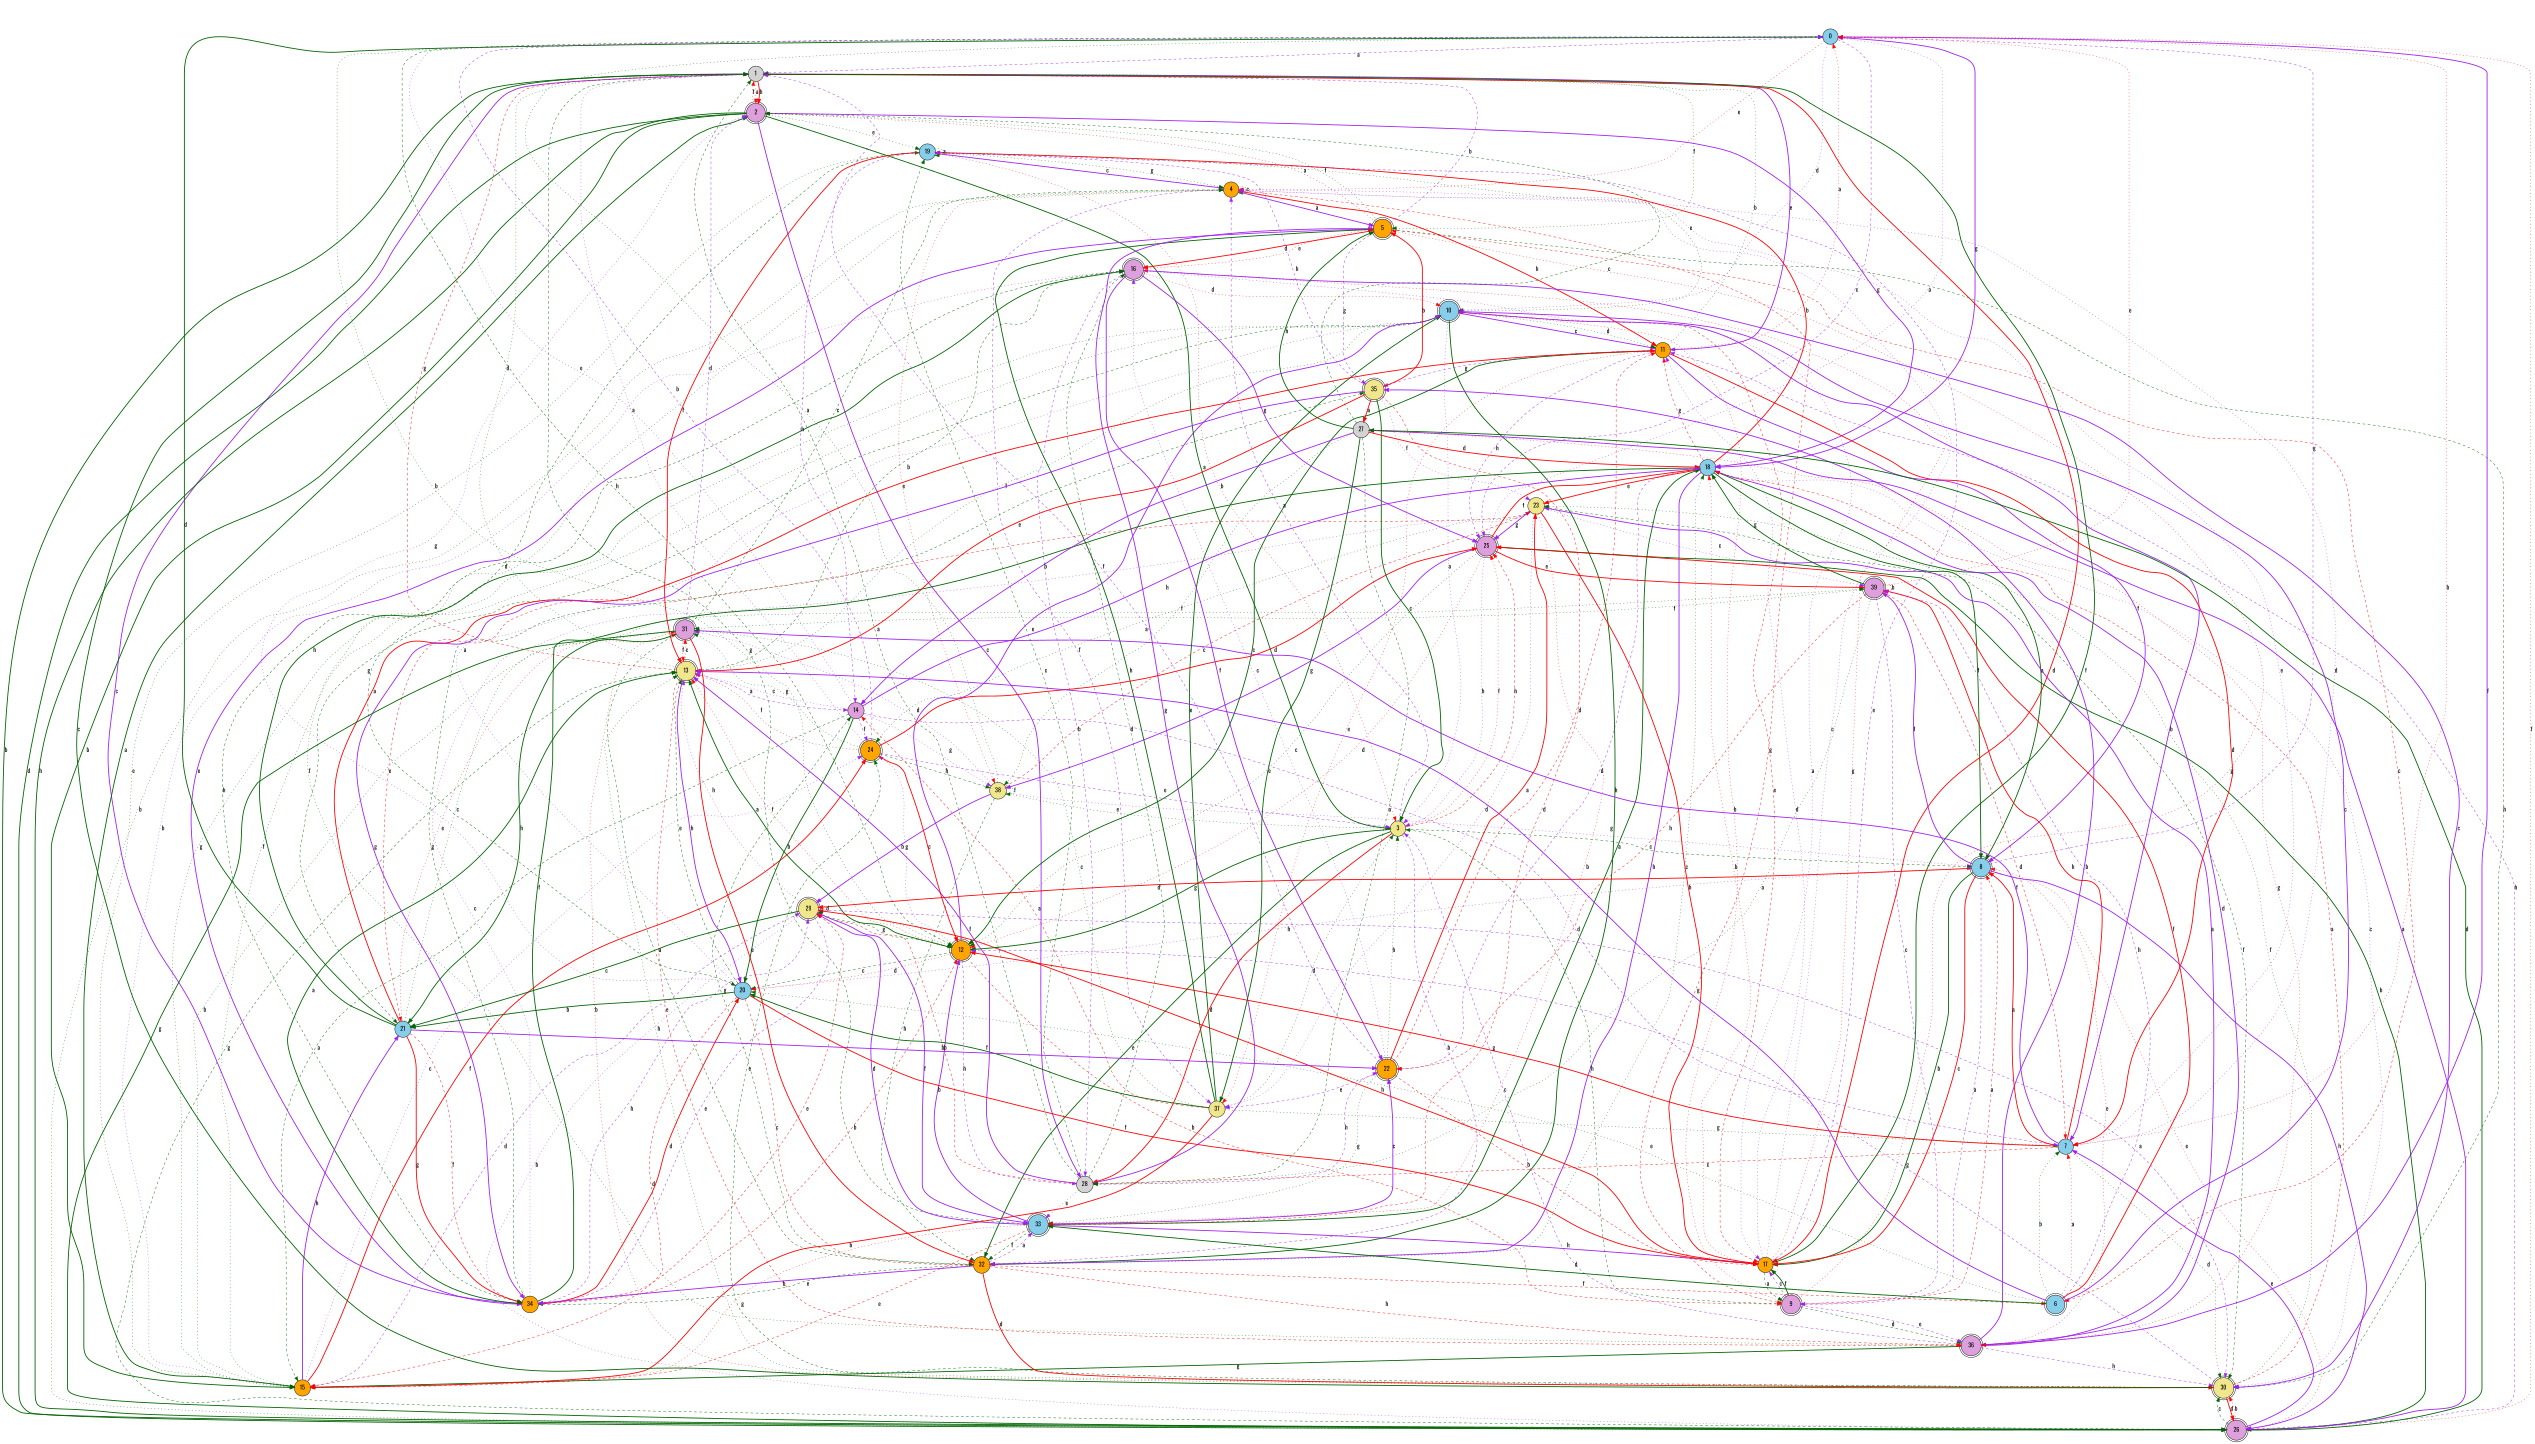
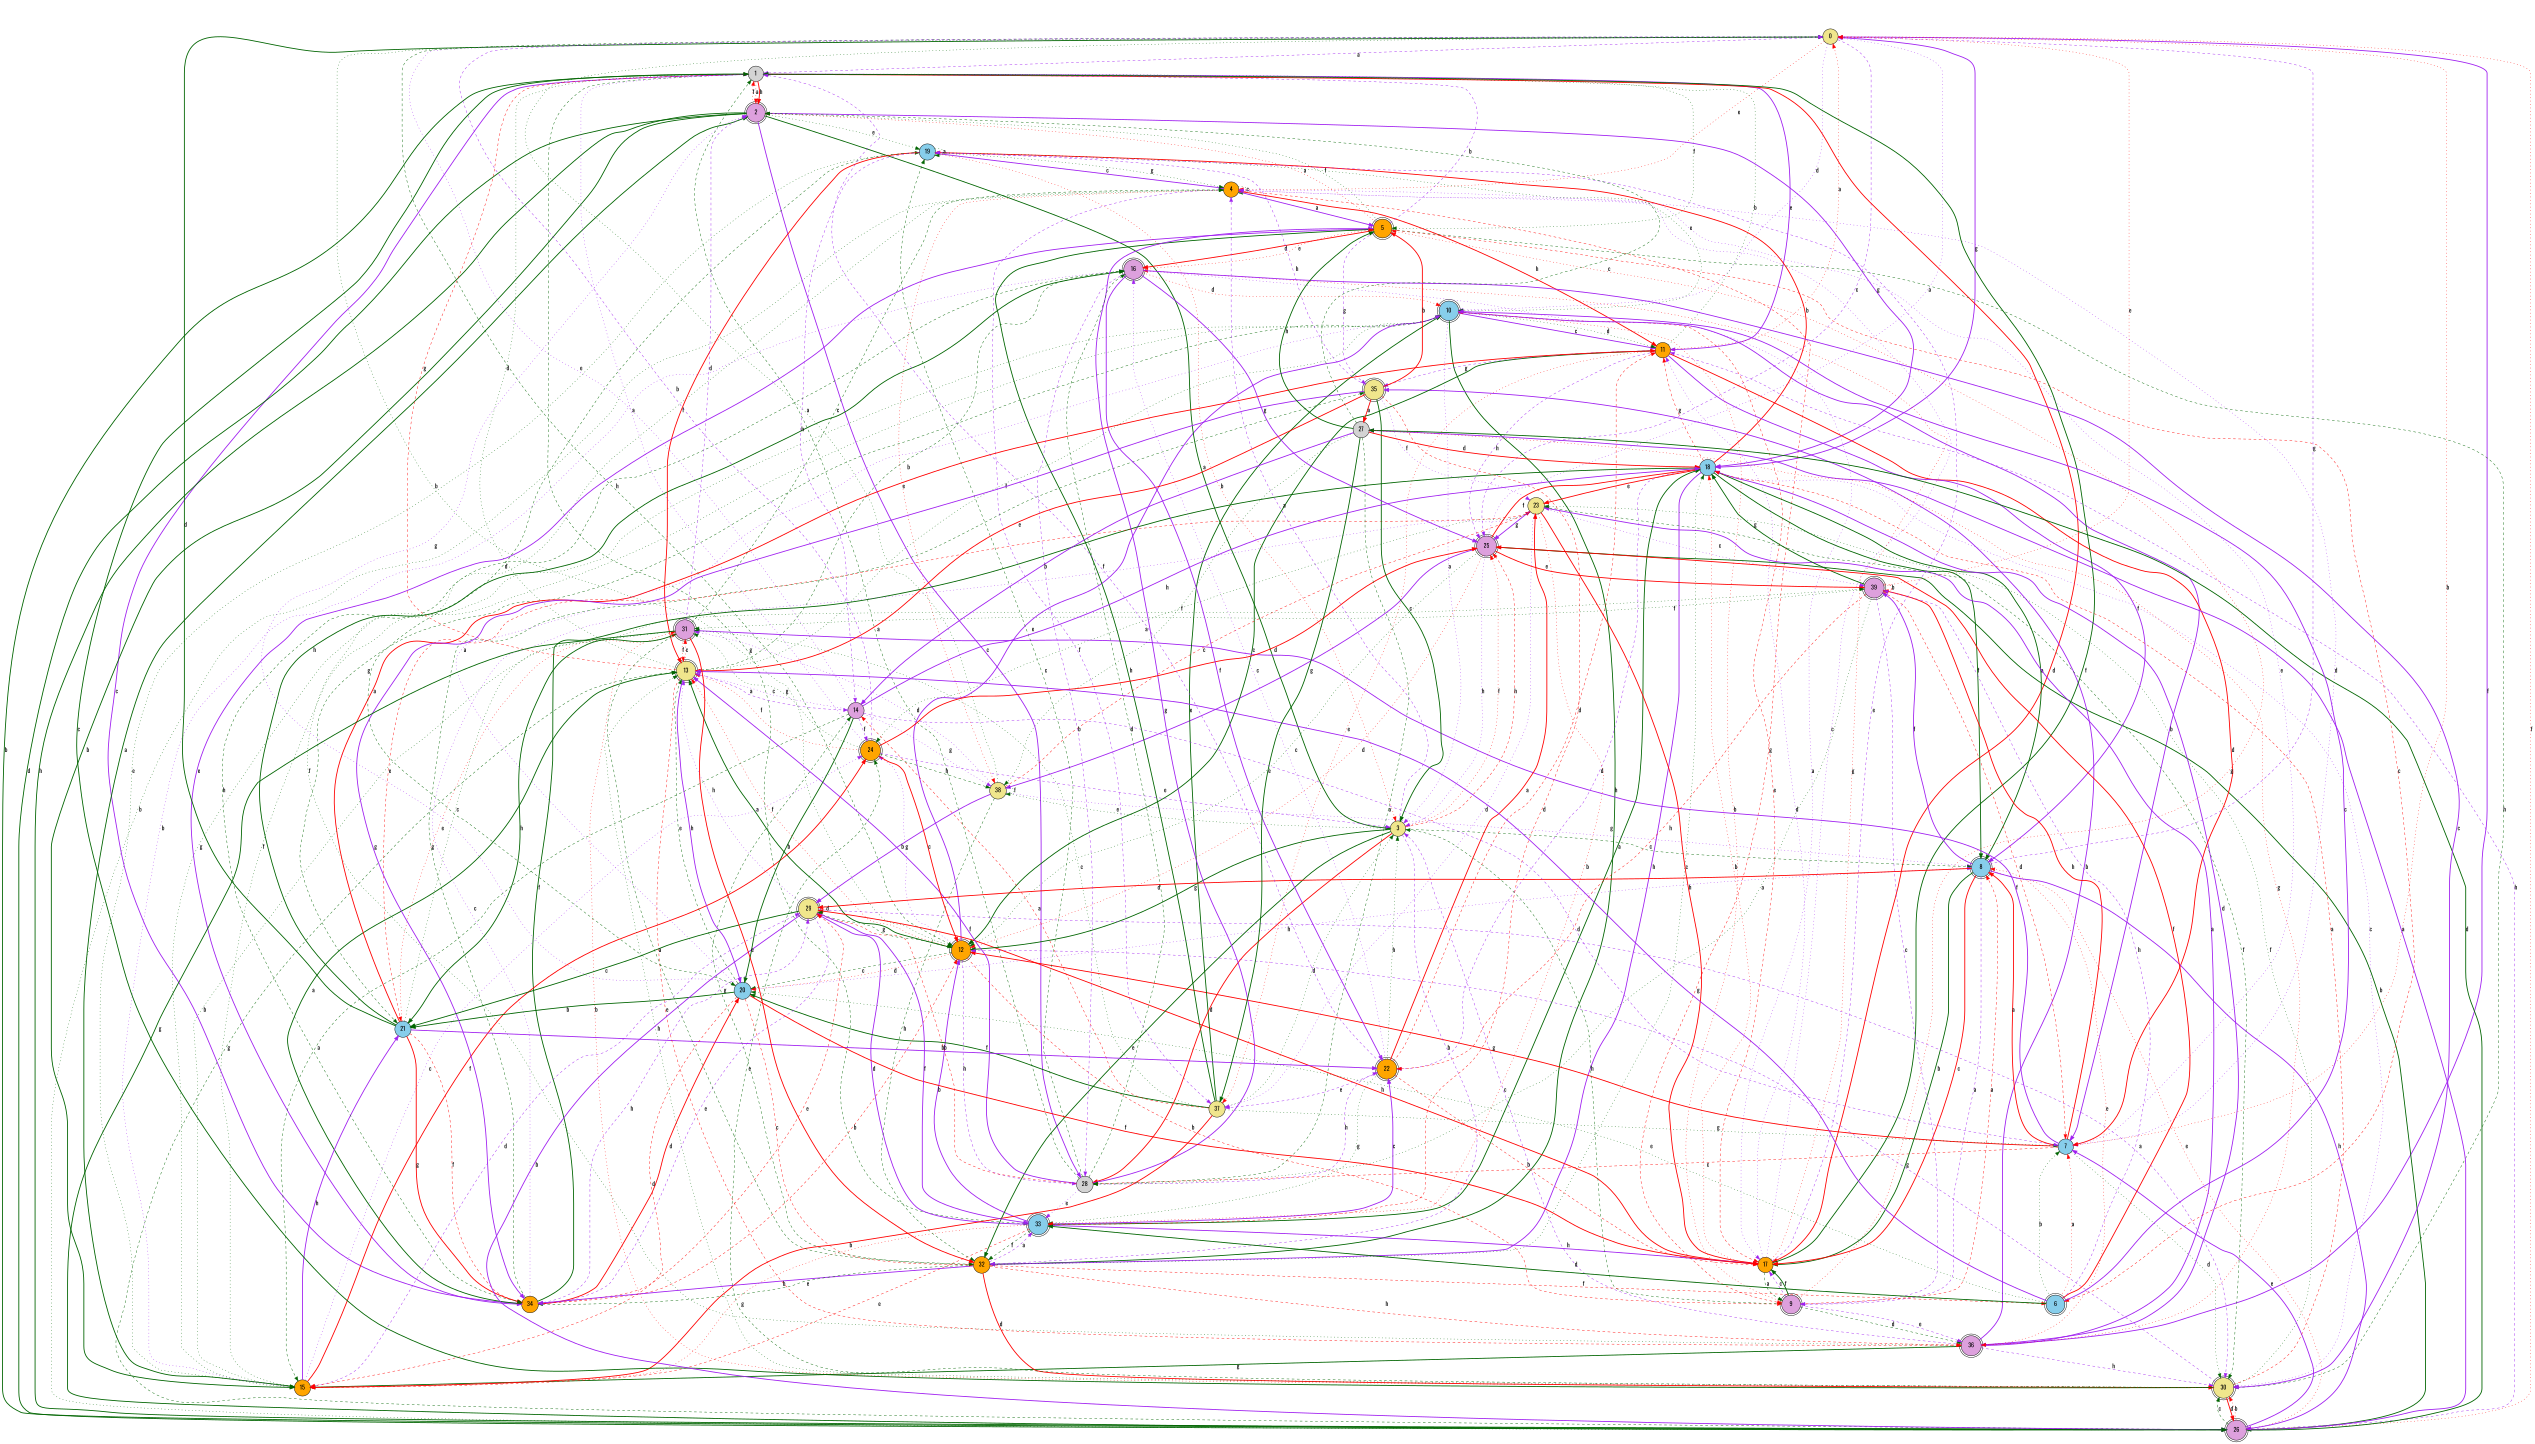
(1830, 37) -> (1830, 37)
(1094, 1404) -> (1094, 1404)
